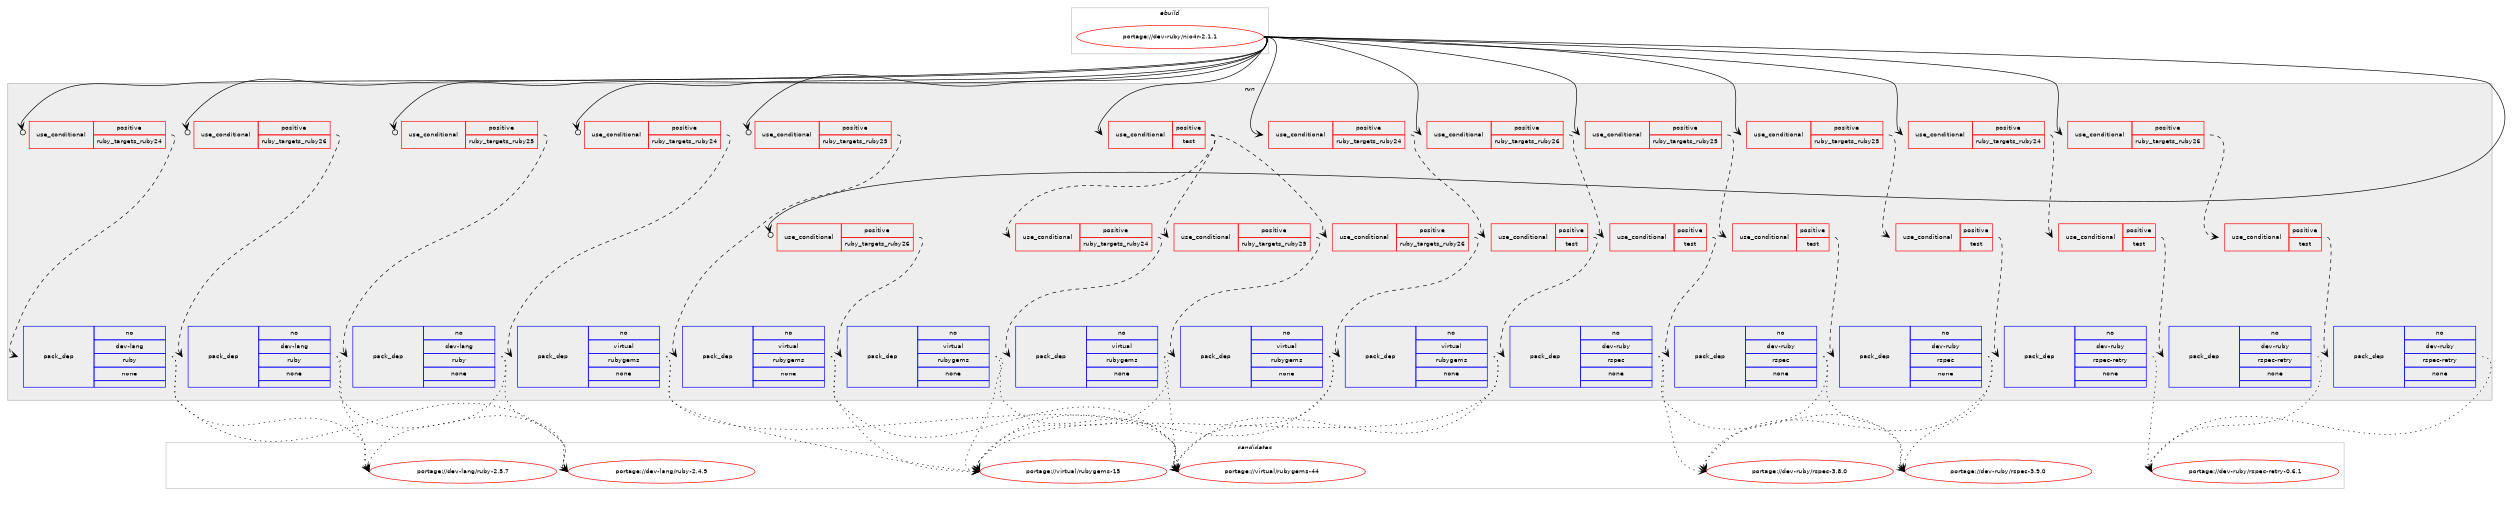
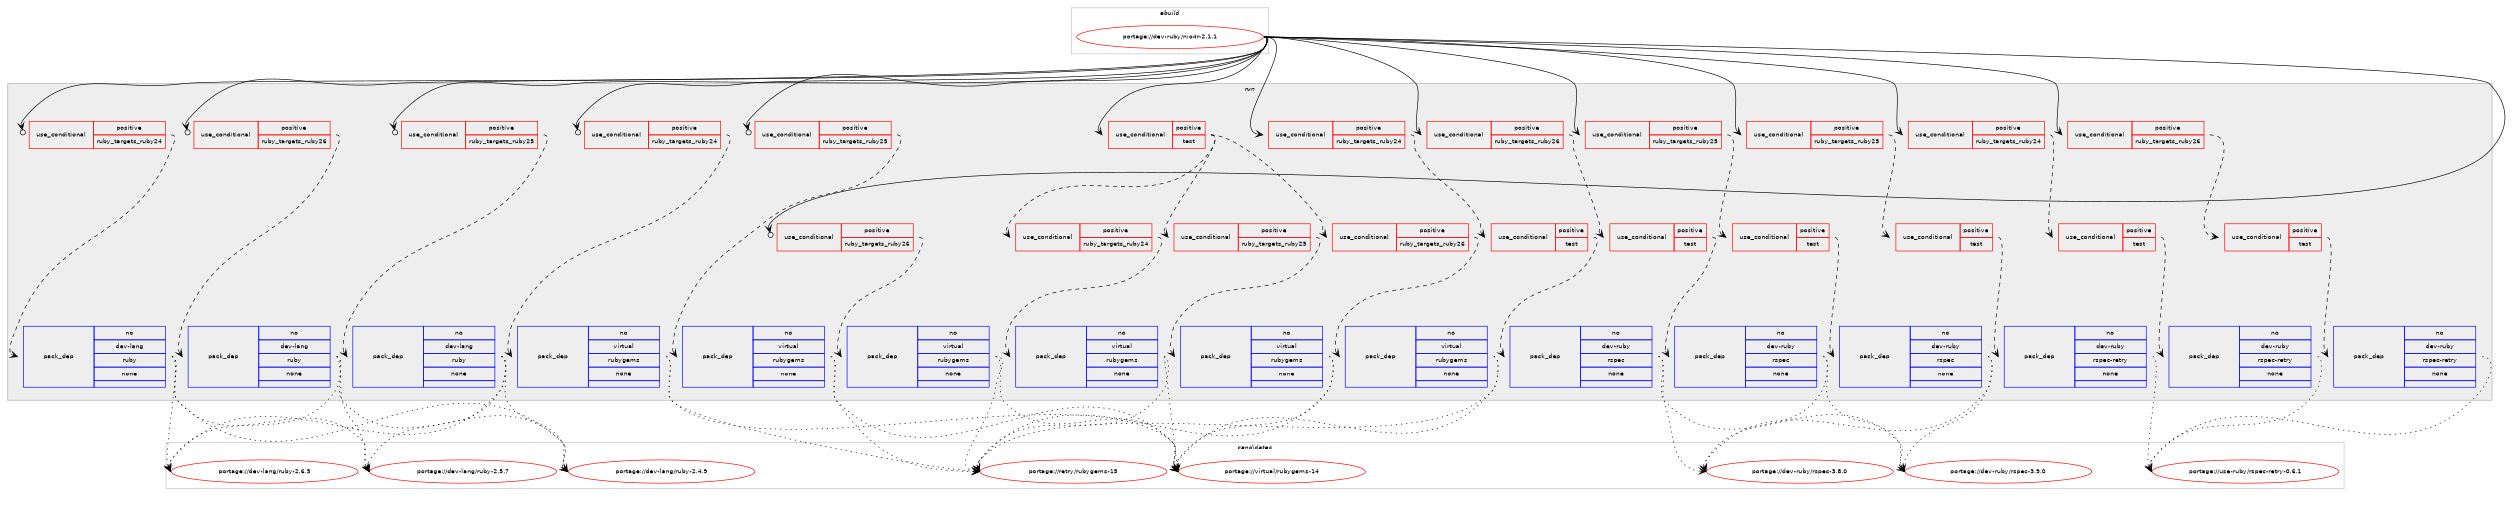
none -> (265, 472)
(1073, 472) -> (1073, 472)
(1272, 472) -> (1272, 472)
(2245, 472) -> (2245, 472)
